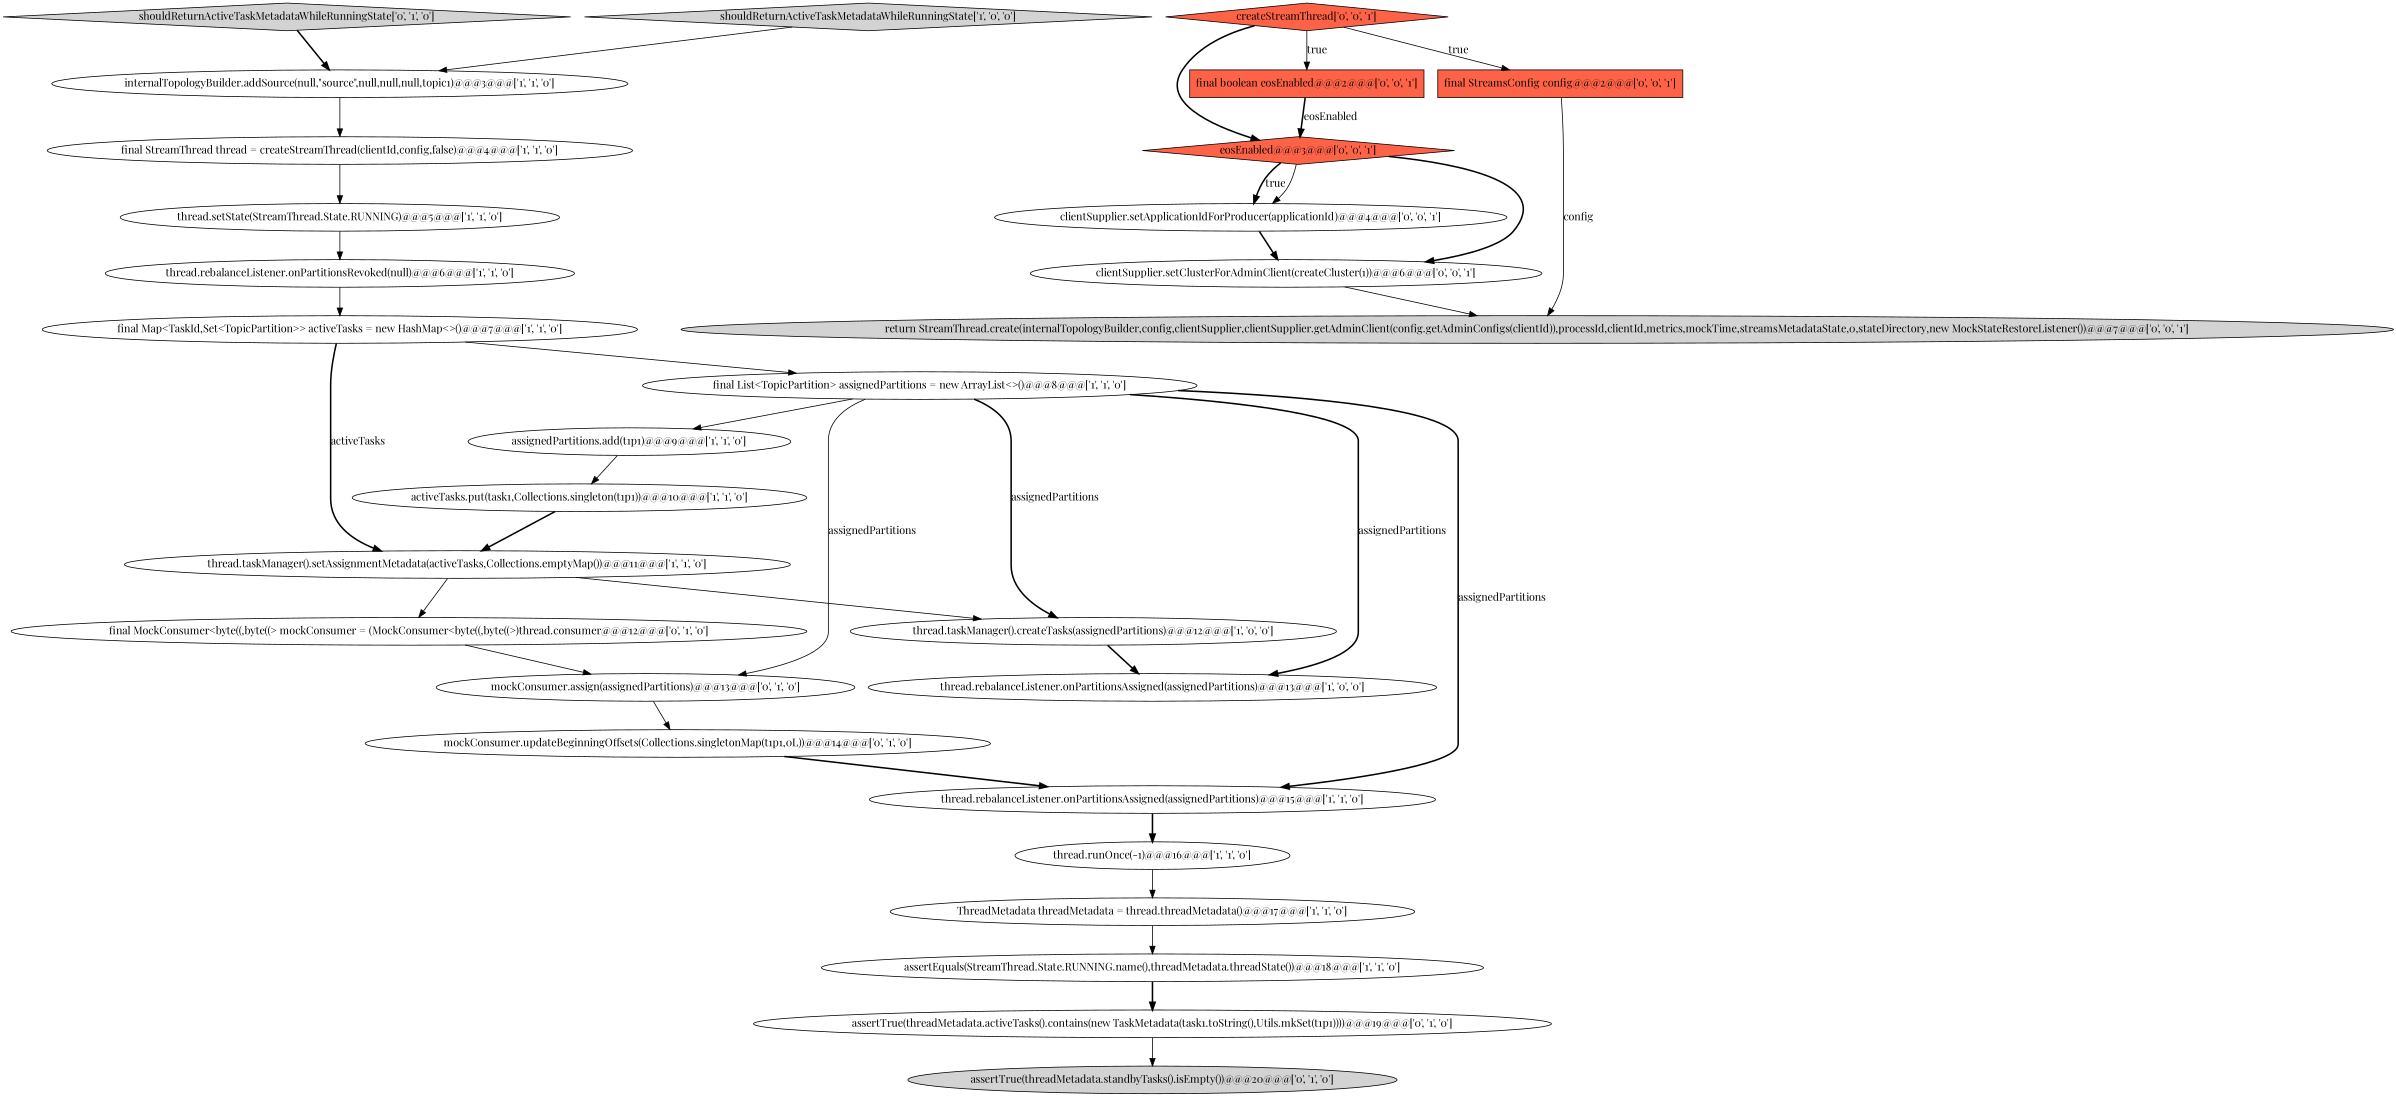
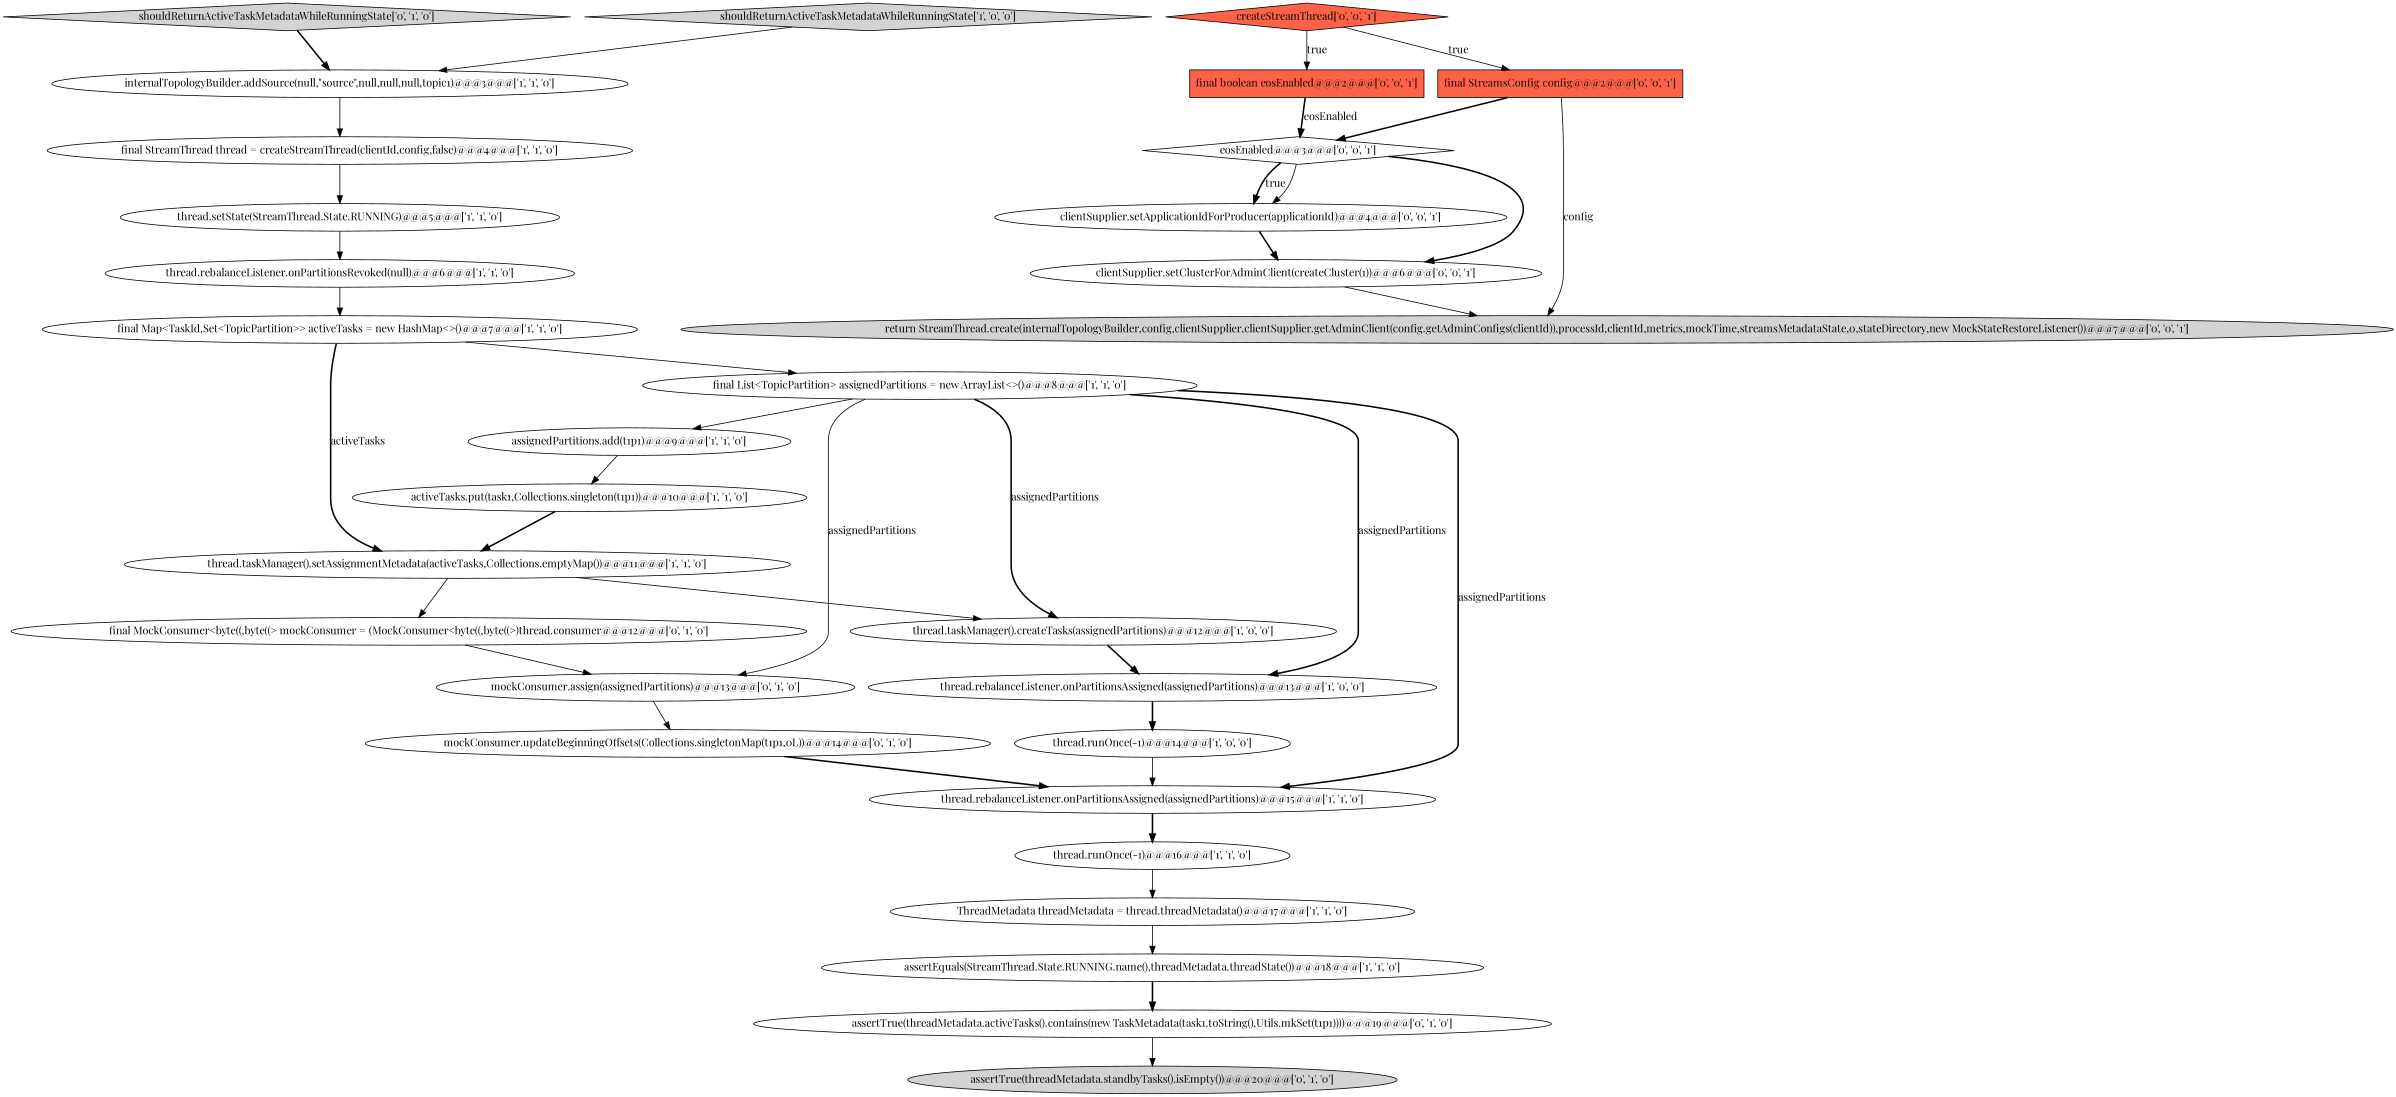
(1178, 82) -> (1426, 118)
(1298, 151) -> (1298, 151)
none -> (1152, 743)
